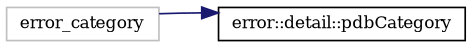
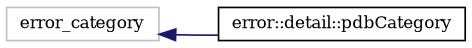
(180, 13) -> (197, 35)
